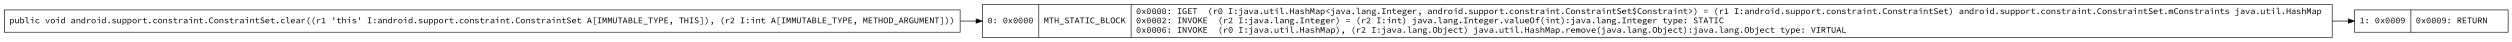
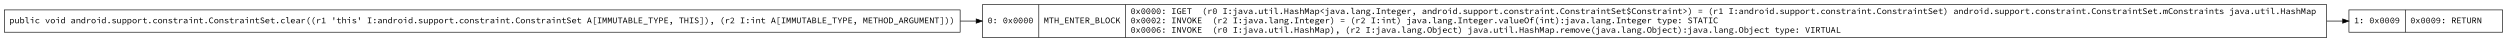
(1085, 21) -> (1082, 21)
